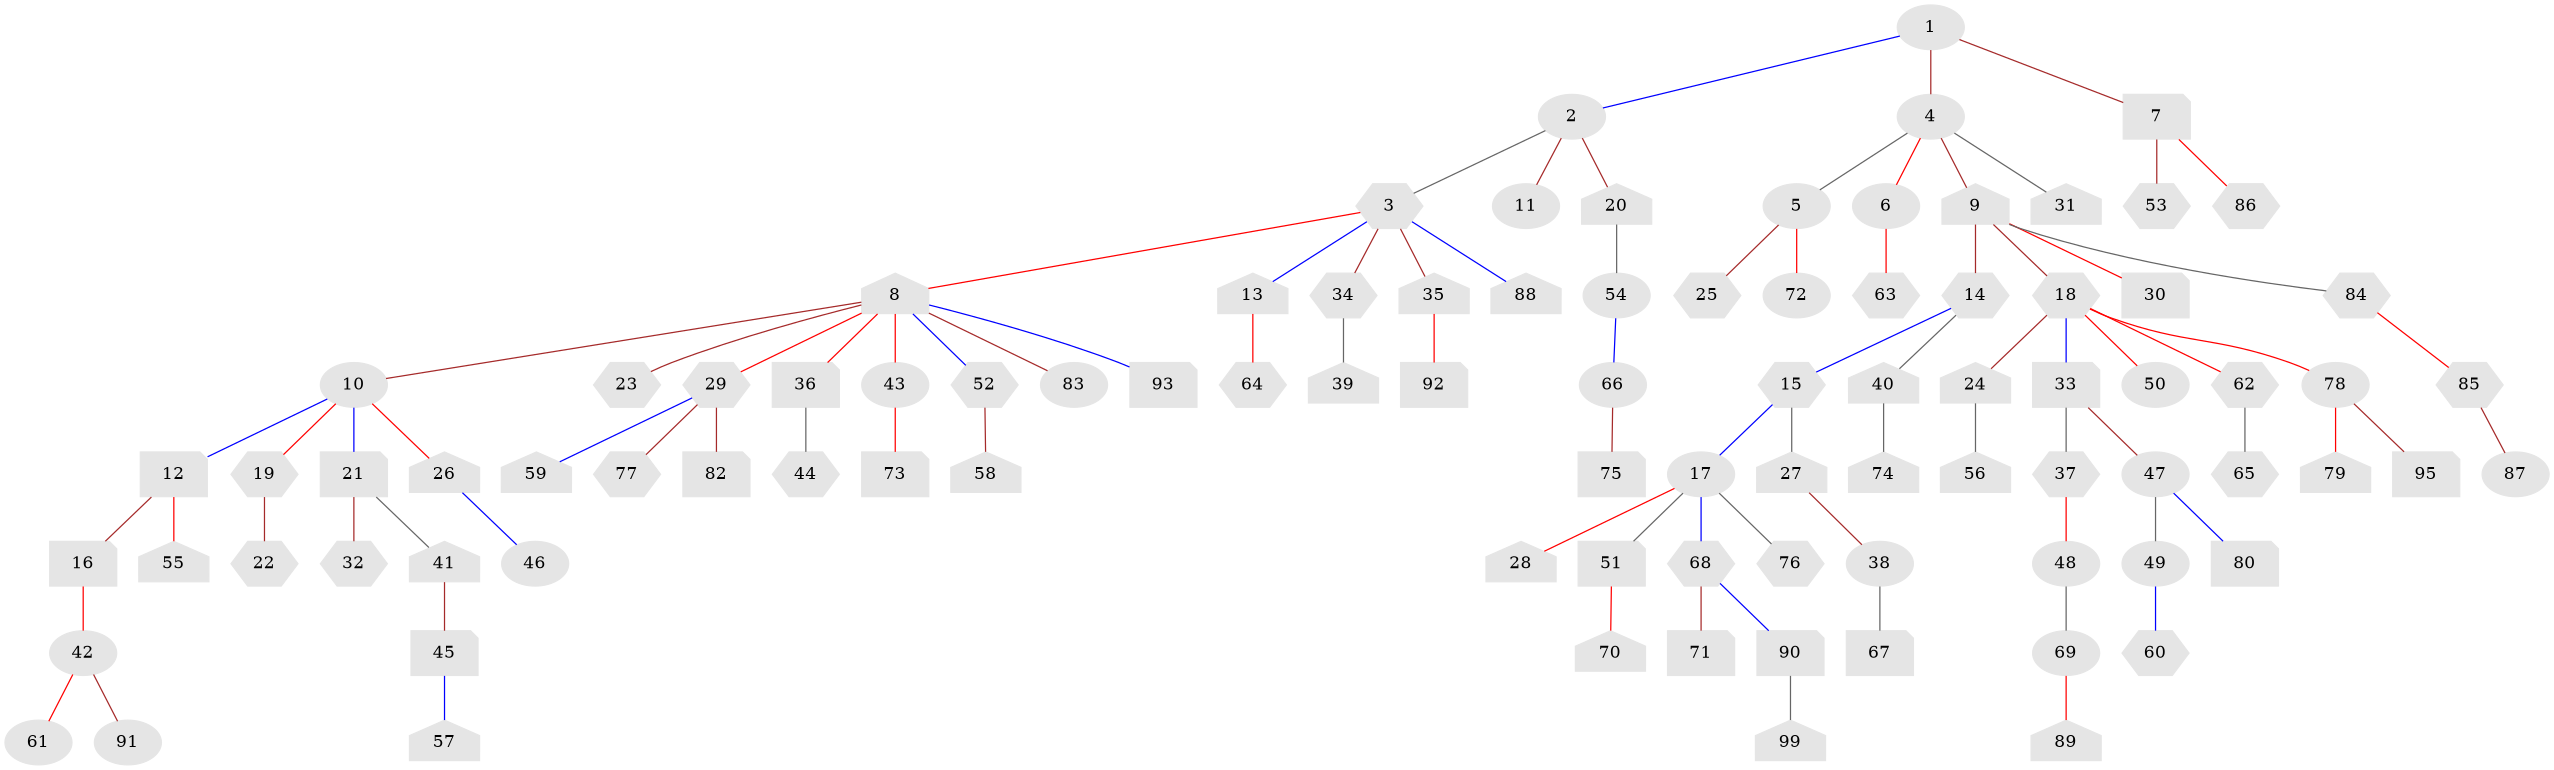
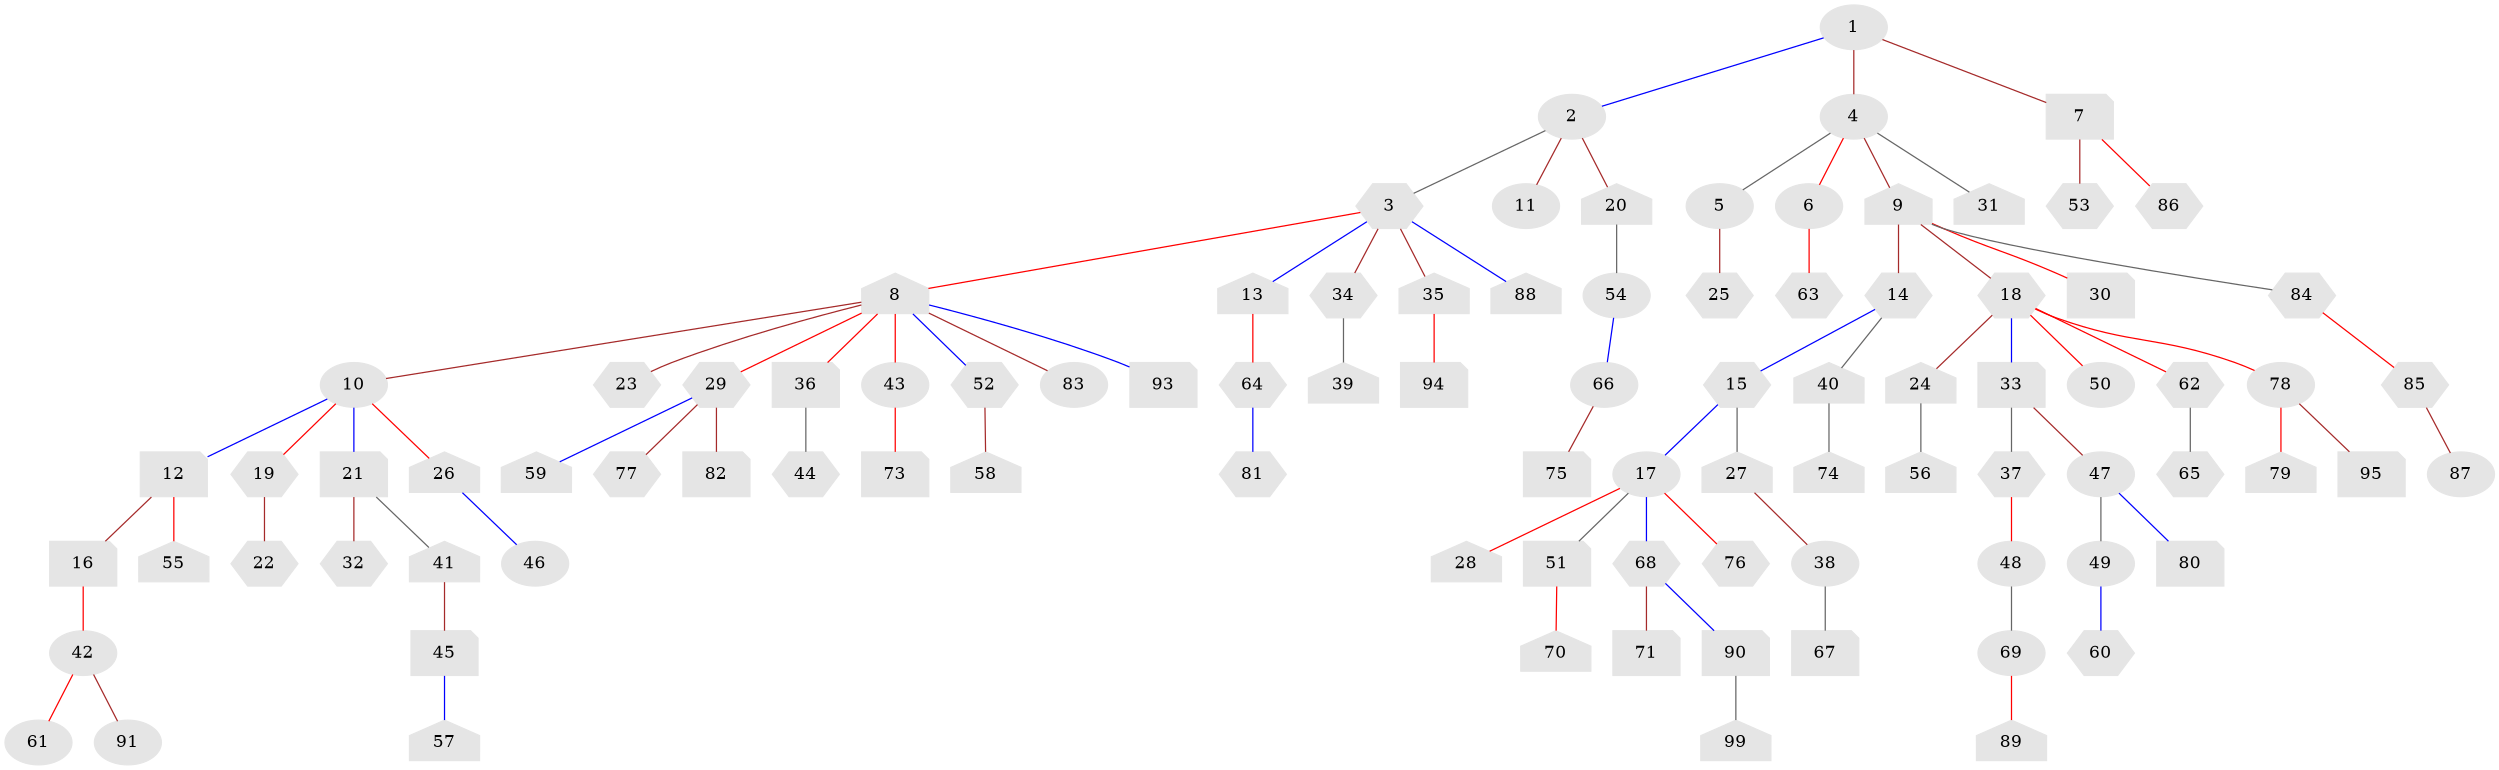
(1797, 296) -> none
(1434, 385) -> (1434, 385)
none -> (1253, 474)
(1745, 519) -> (1691, 519)
